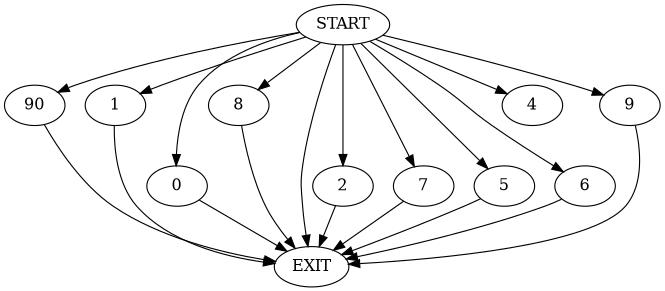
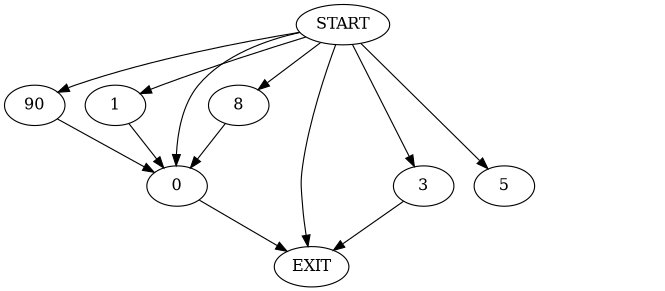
(532, 105) -> none
(630, 105) -> none
(257, 186) -> (211, 141)
(343, 186) -> none
(424, 186) -> (424, 186)
(585, 186) -> none
(149, 218) -> (143, 141)
(136, 220) -> (101, 143)
(417, 226) -> none
